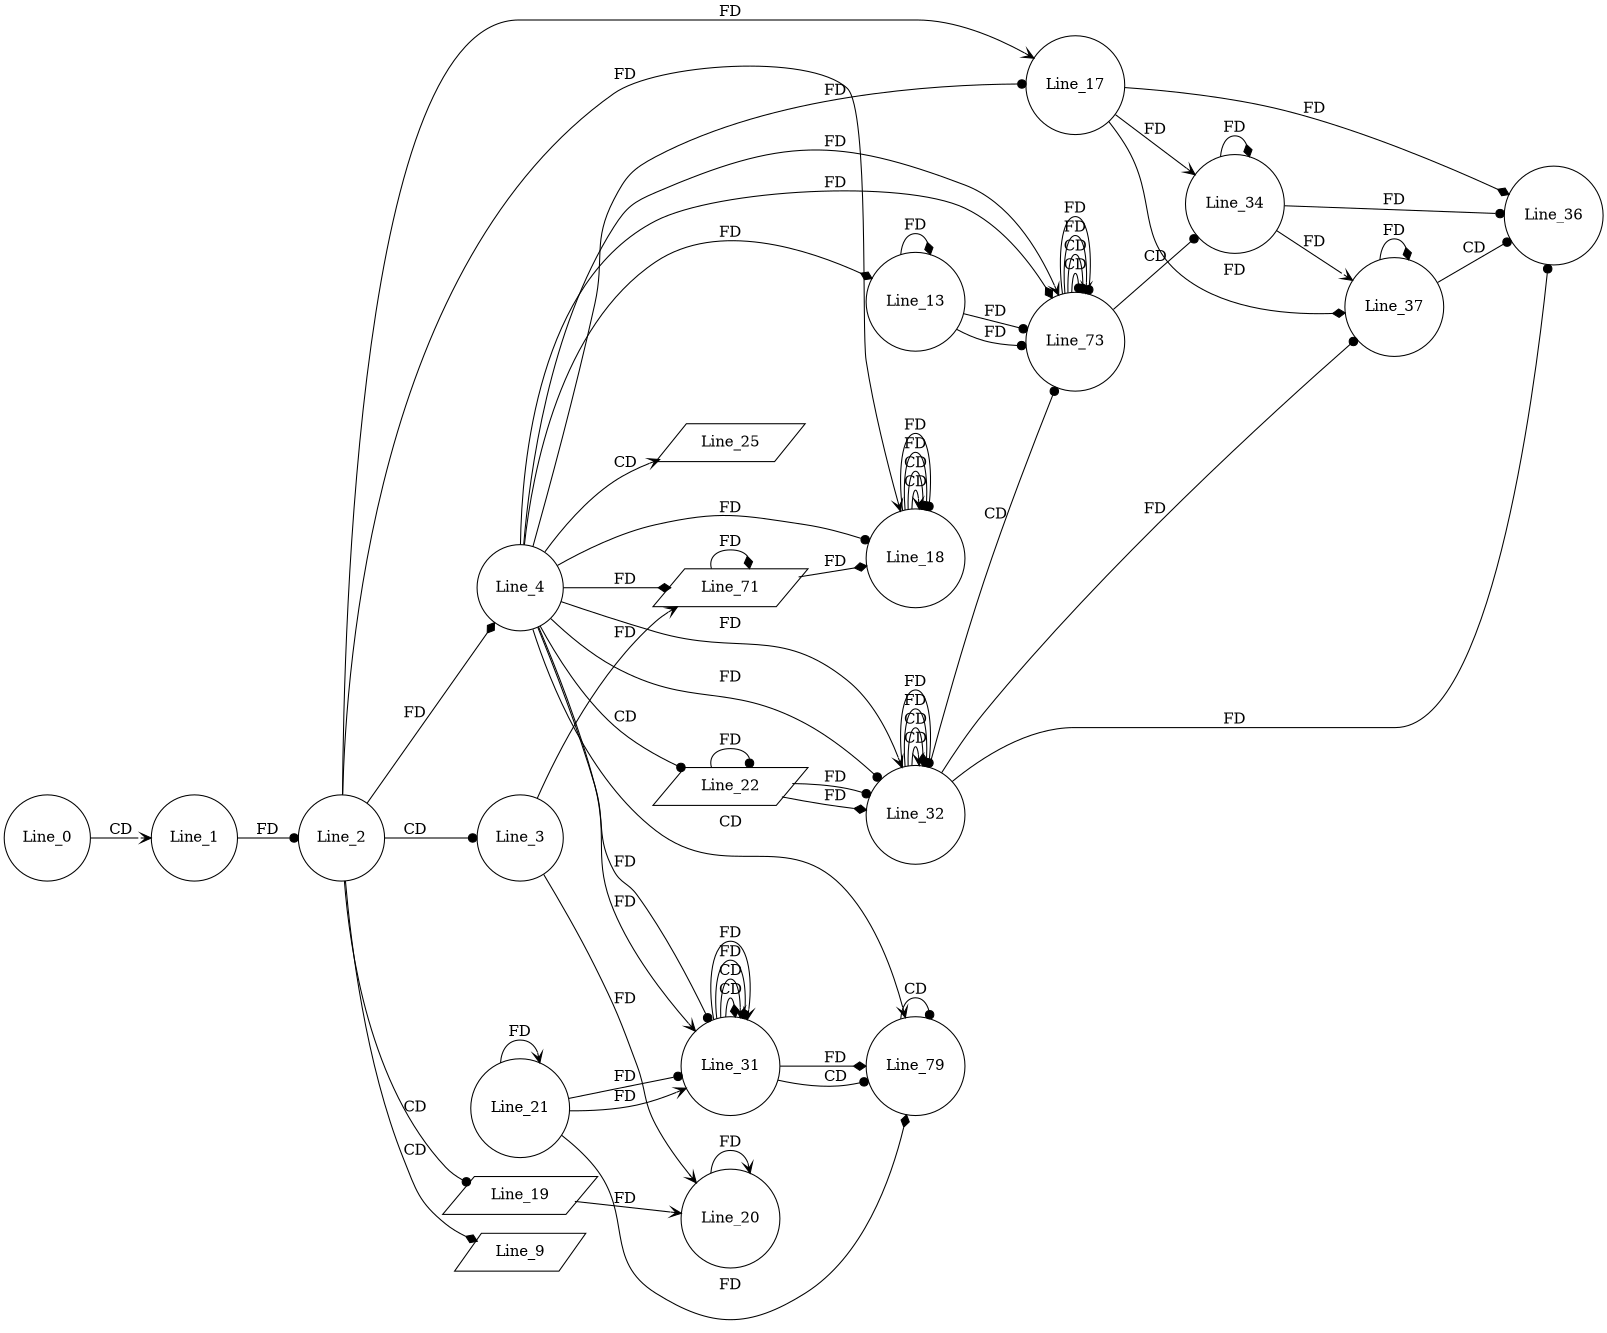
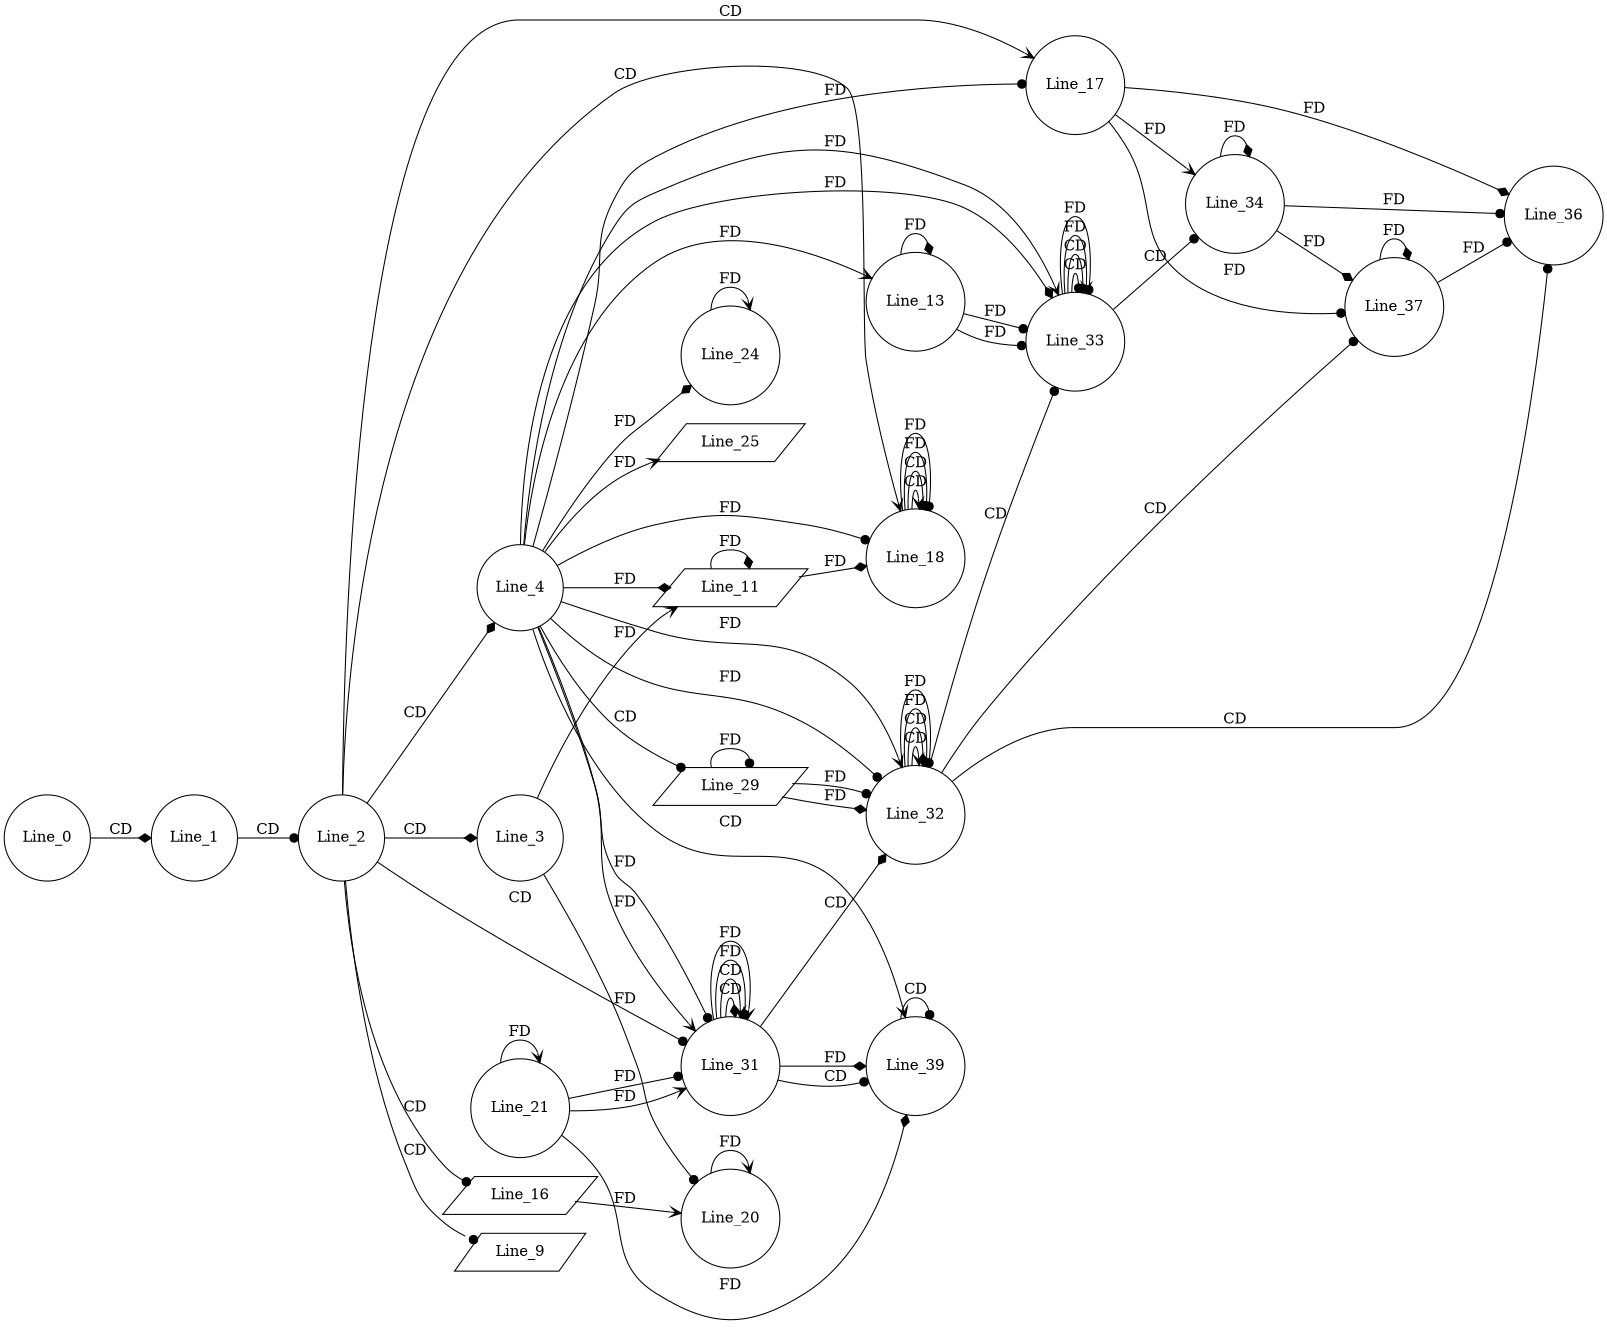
(730, 12) -> (730, 12)
(625, 75) -> (625, 75)
(1474, 249) -> (1474, 249)
(1309, 252) -> (1309, 252)
(1178, 271) -> (1178, 271)
(617, 297) -> (617, 297)
(1075, 342) -> (1075, 342)
none -> (730, 355)
(625, 463) -> (625, 463)
(1155, 509) -> (1155, 509)
(730, 588) -> (730, 588)
(415, 713) -> (415, 713)
(1235, 720) -> (1235, 720)
(730, 786) -> (730, 786)
(268, 830) -> (268, 830)
(114, 838) -> (114, 838)
(426, 838) -> (426, 838)
none -> (819, 946)
none -> (526, 954)
(621, 1024) -> (621, 1024)
(916, 1066) -> (916, 1066)
(376, 1072) -> (376, 1072)
(520, 1195) -> (520, 1195)
